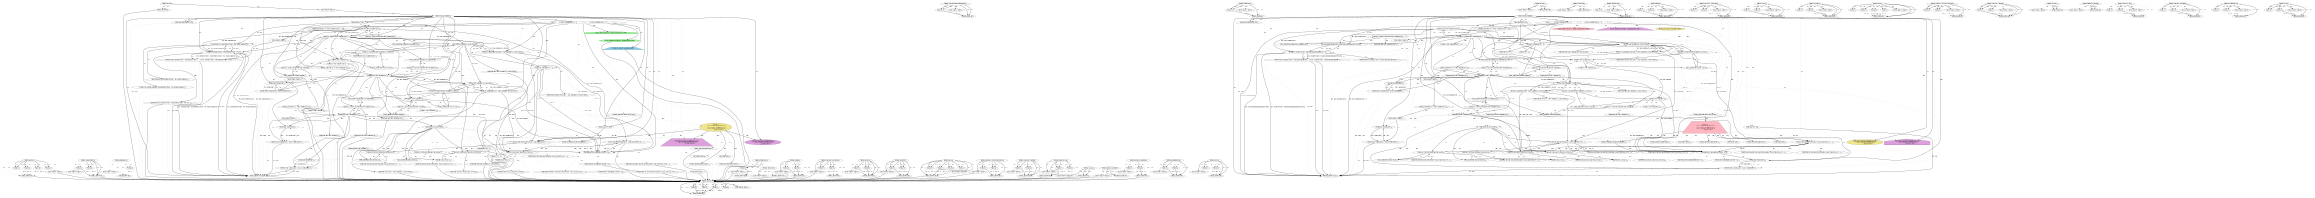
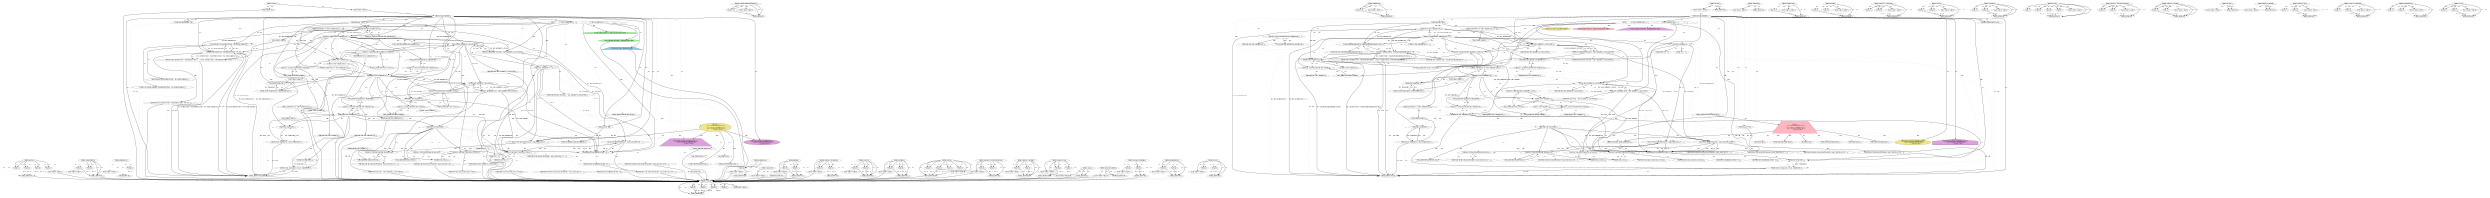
none -> (1346, 52)
